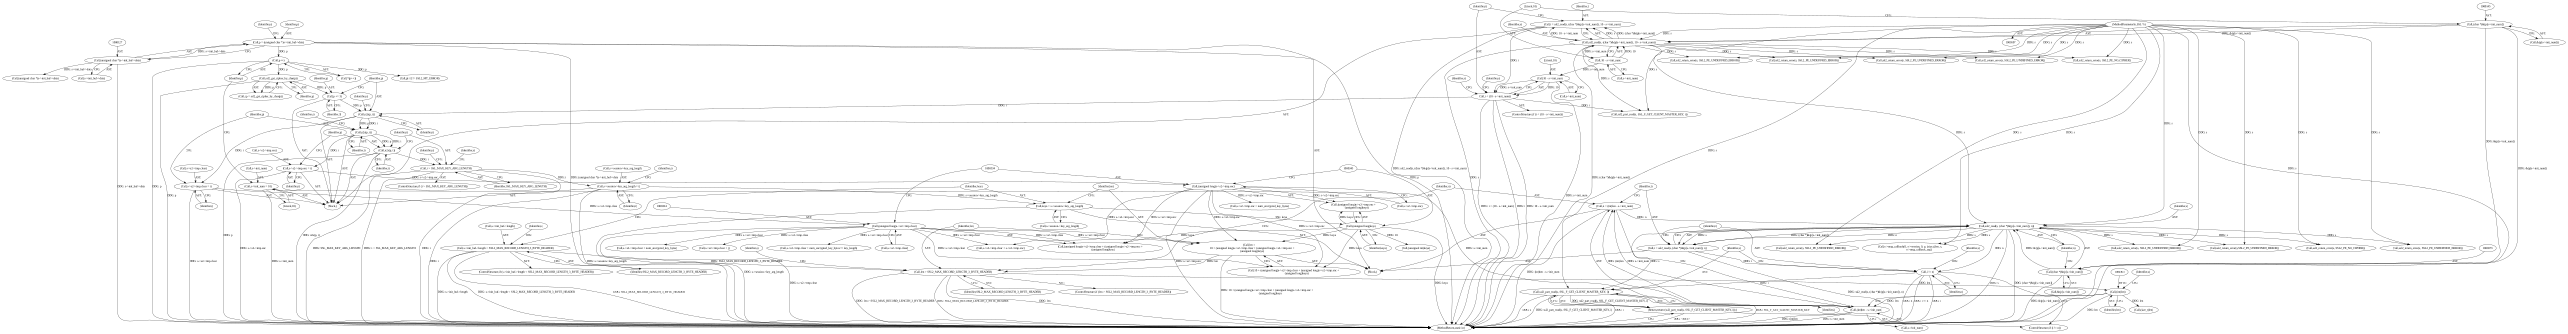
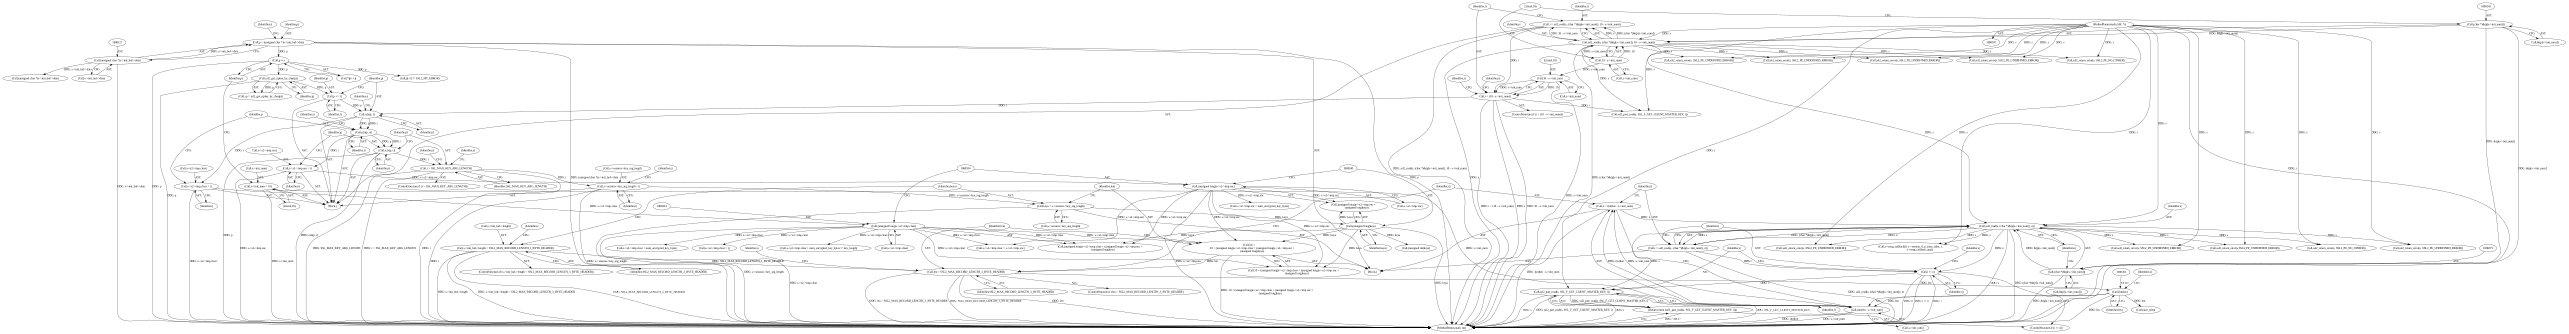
(1281, 217) -> (1281, 217)
(1392, 235) -> (1394, 235)
